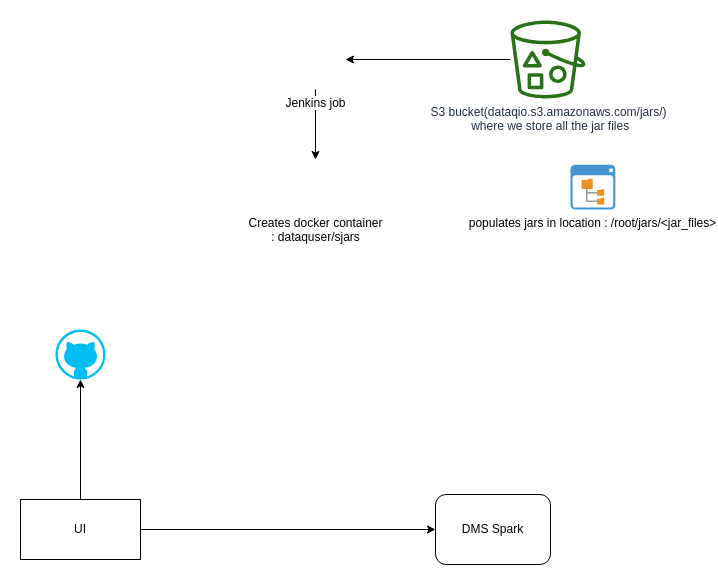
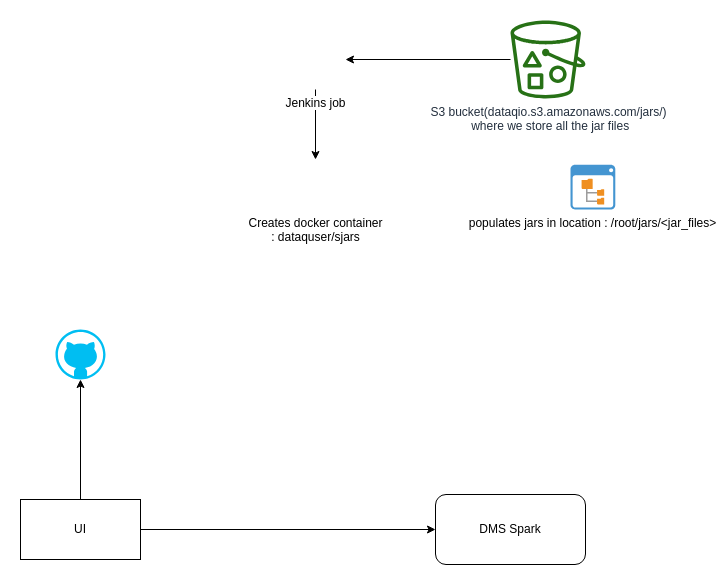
(493, 530) -> (511, 530)
